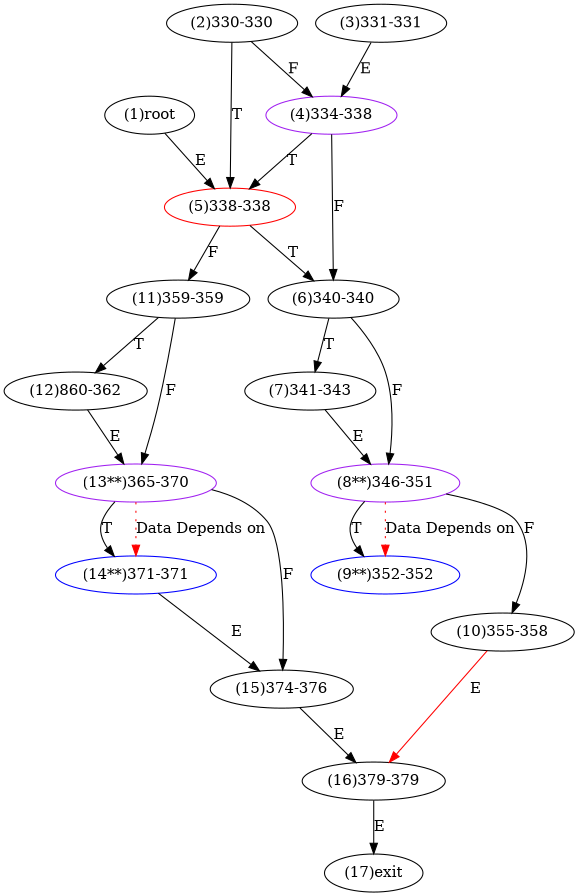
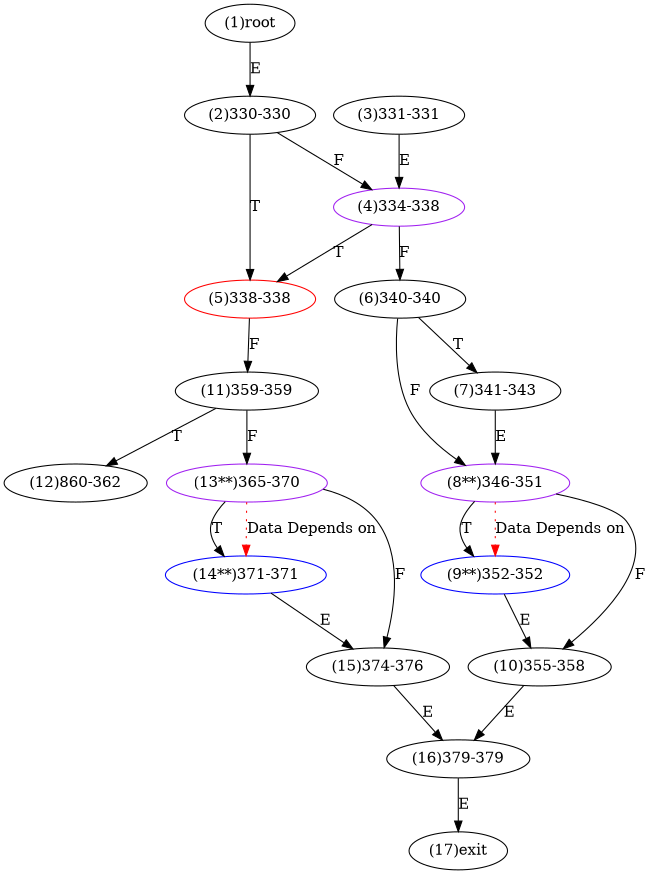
(186, 157) -> (250, 64)
(278, 250) -> none
(103, 432) -> none
none -> (515, 616)
(442, 702) -> (503, 709)
